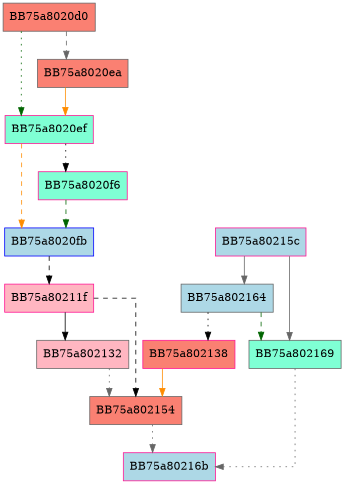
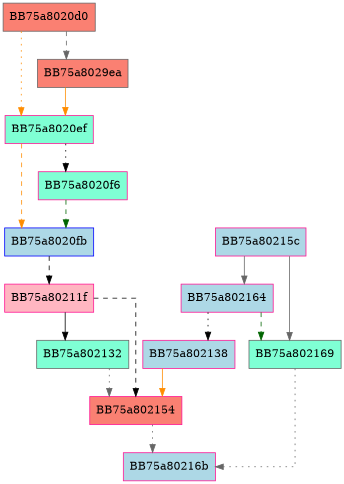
(21, 70) -> (21, 70)
(83, 73) -> (83, 73)
(227, 298) -> (227, 298)
(83, 354) -> (83, 354)
(189, 354) -> (189, 354)
(136, 411) -> (136, 411)
